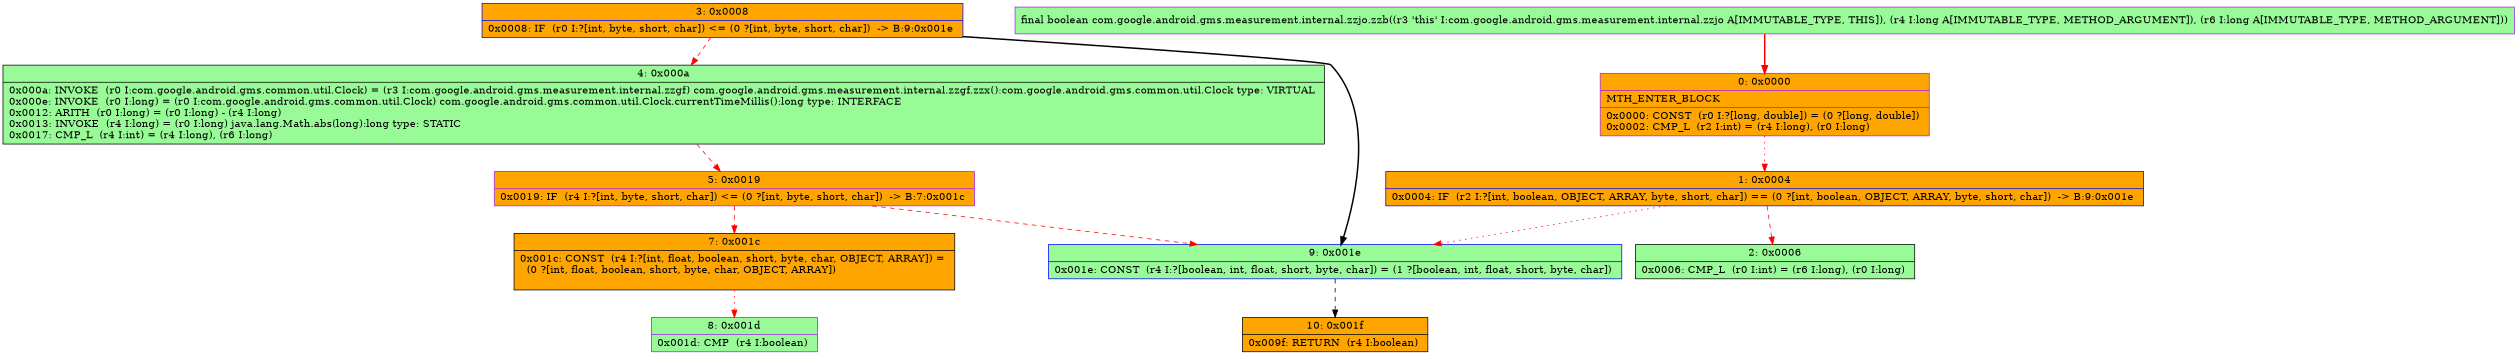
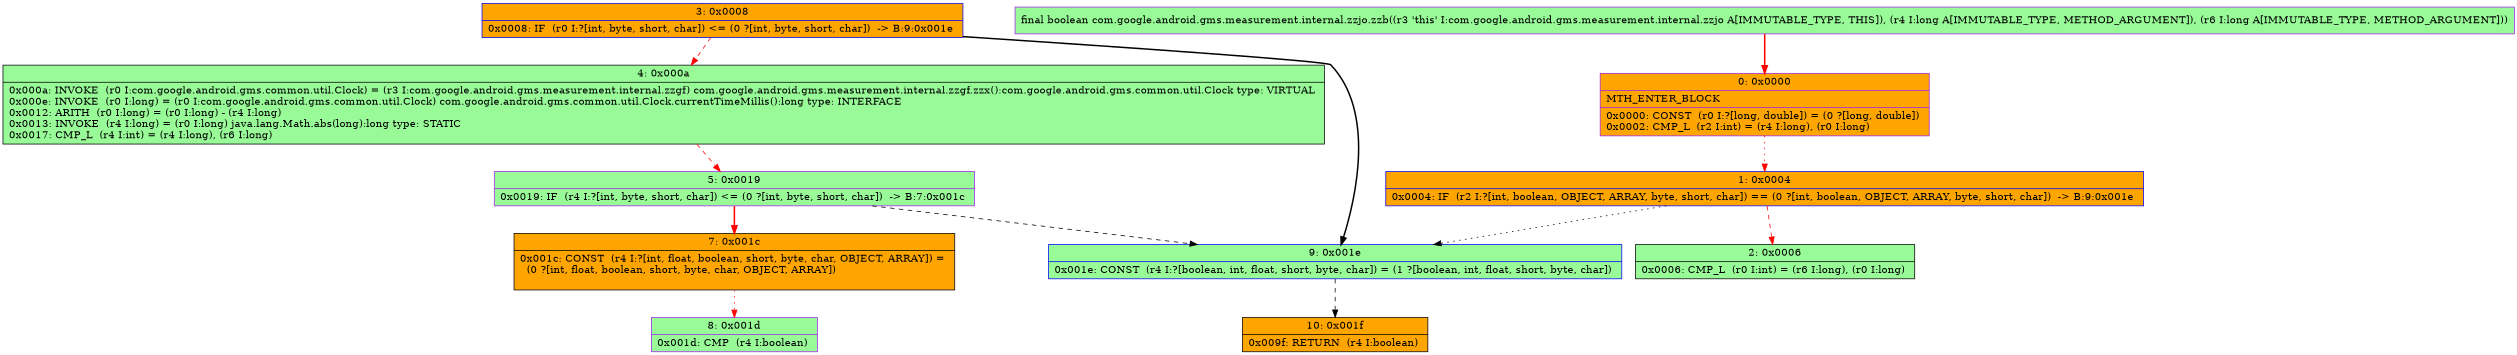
(734, 189) -> (734, 189)
(734, 216) -> (734, 216)
(1031, 225) -> (1031, 225)
(1554, 225) -> (1554, 225)
